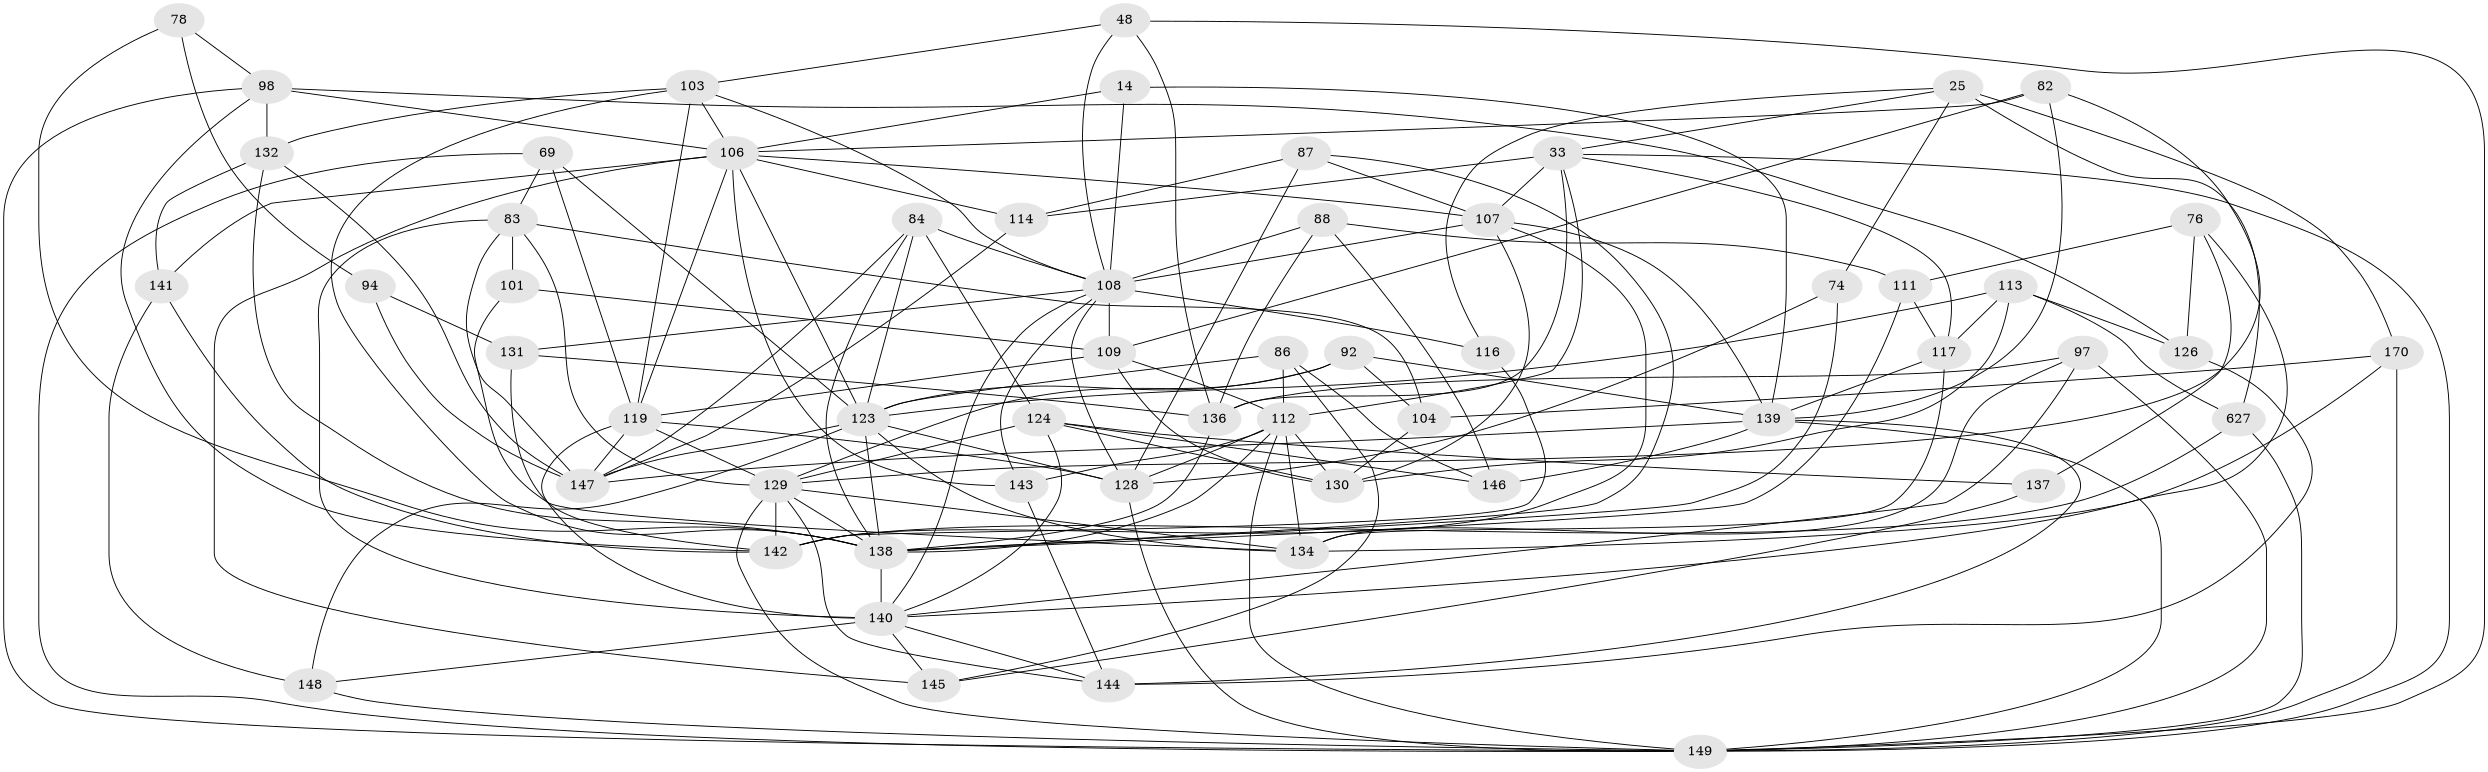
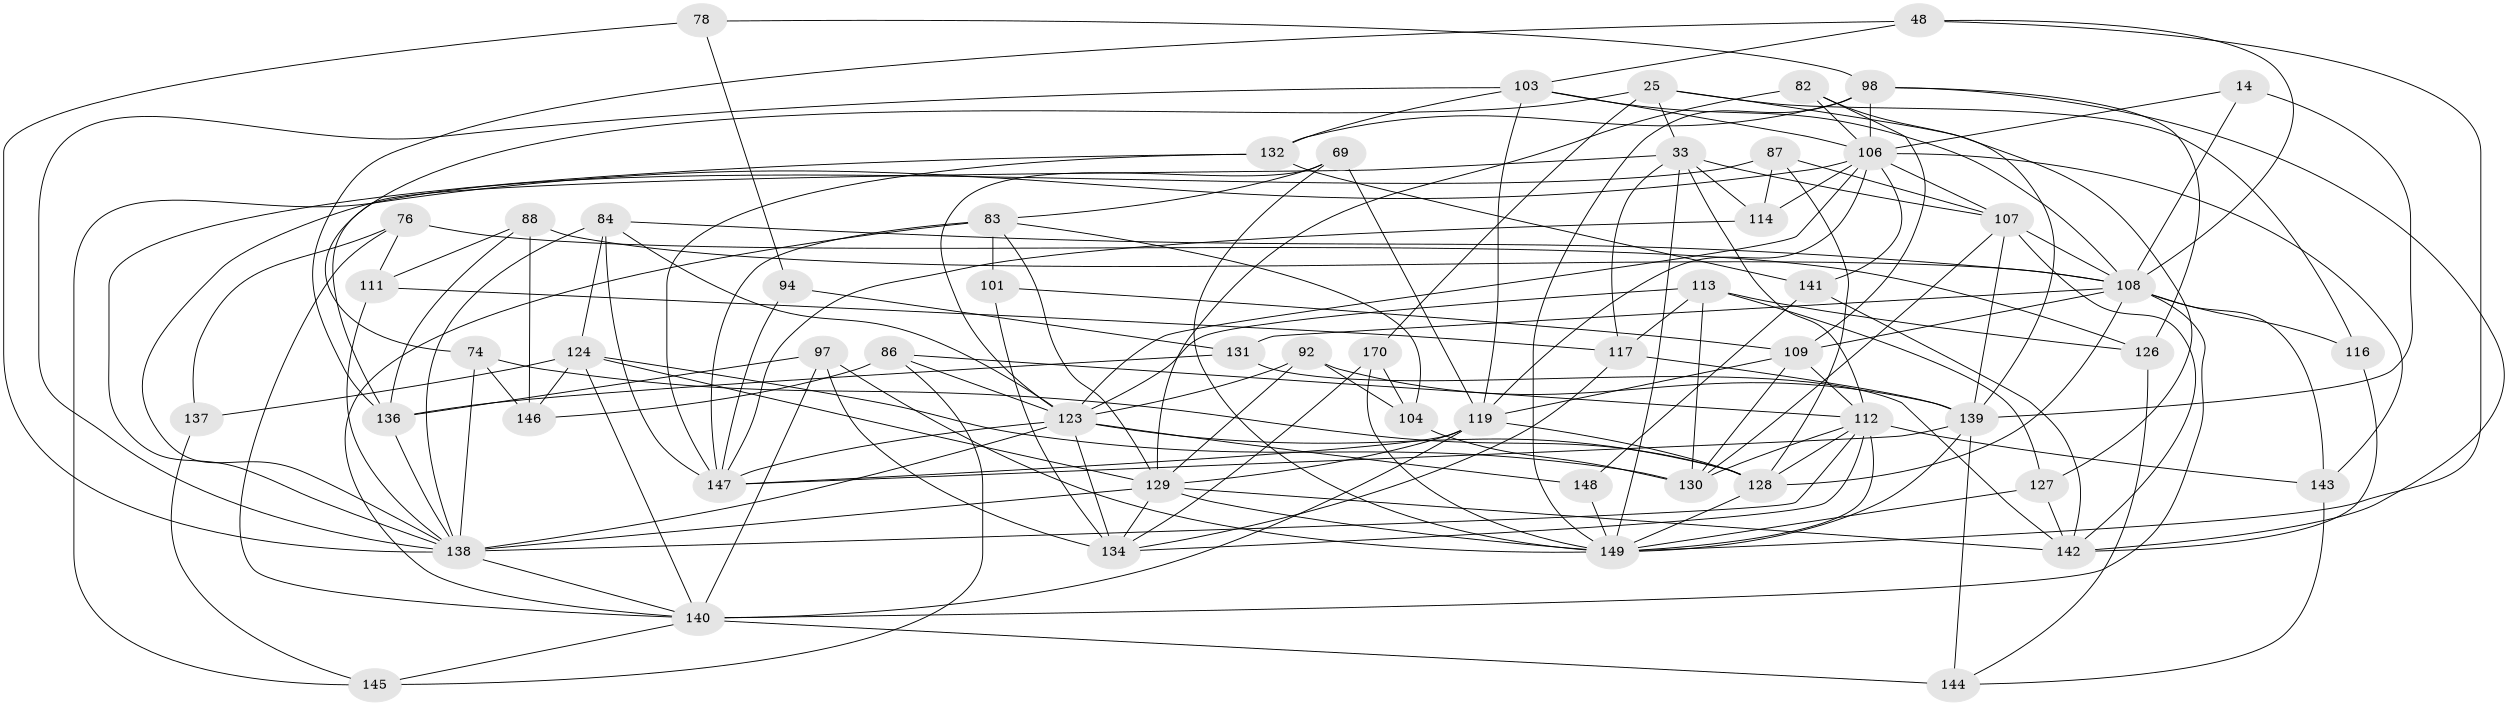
(2239, 419) -> (2042, 486)
(1686, 448) -> (502, 386)
(622, 649) -> none
(889, 650) -> none
